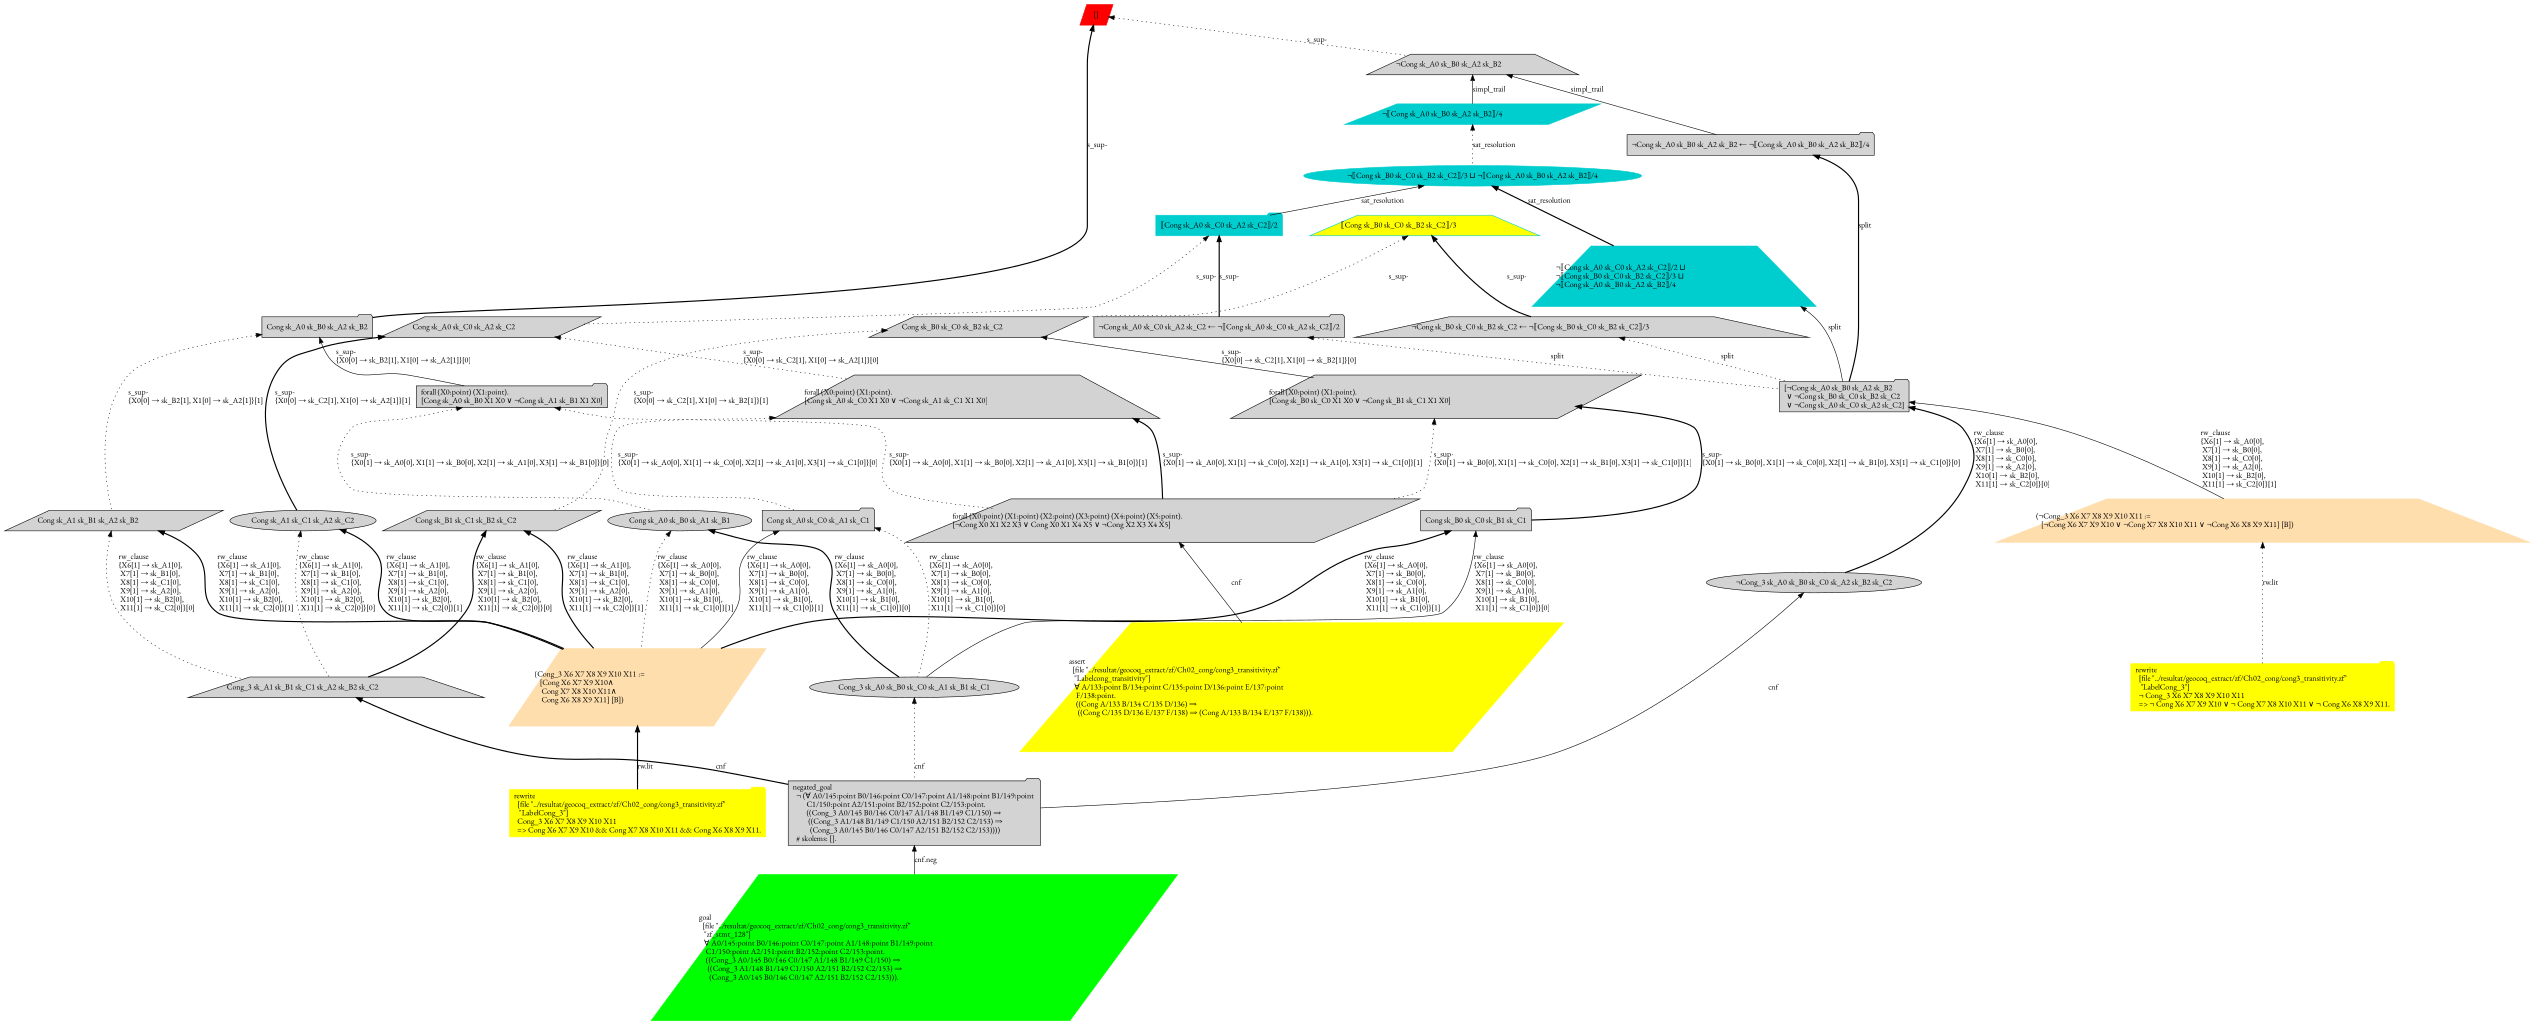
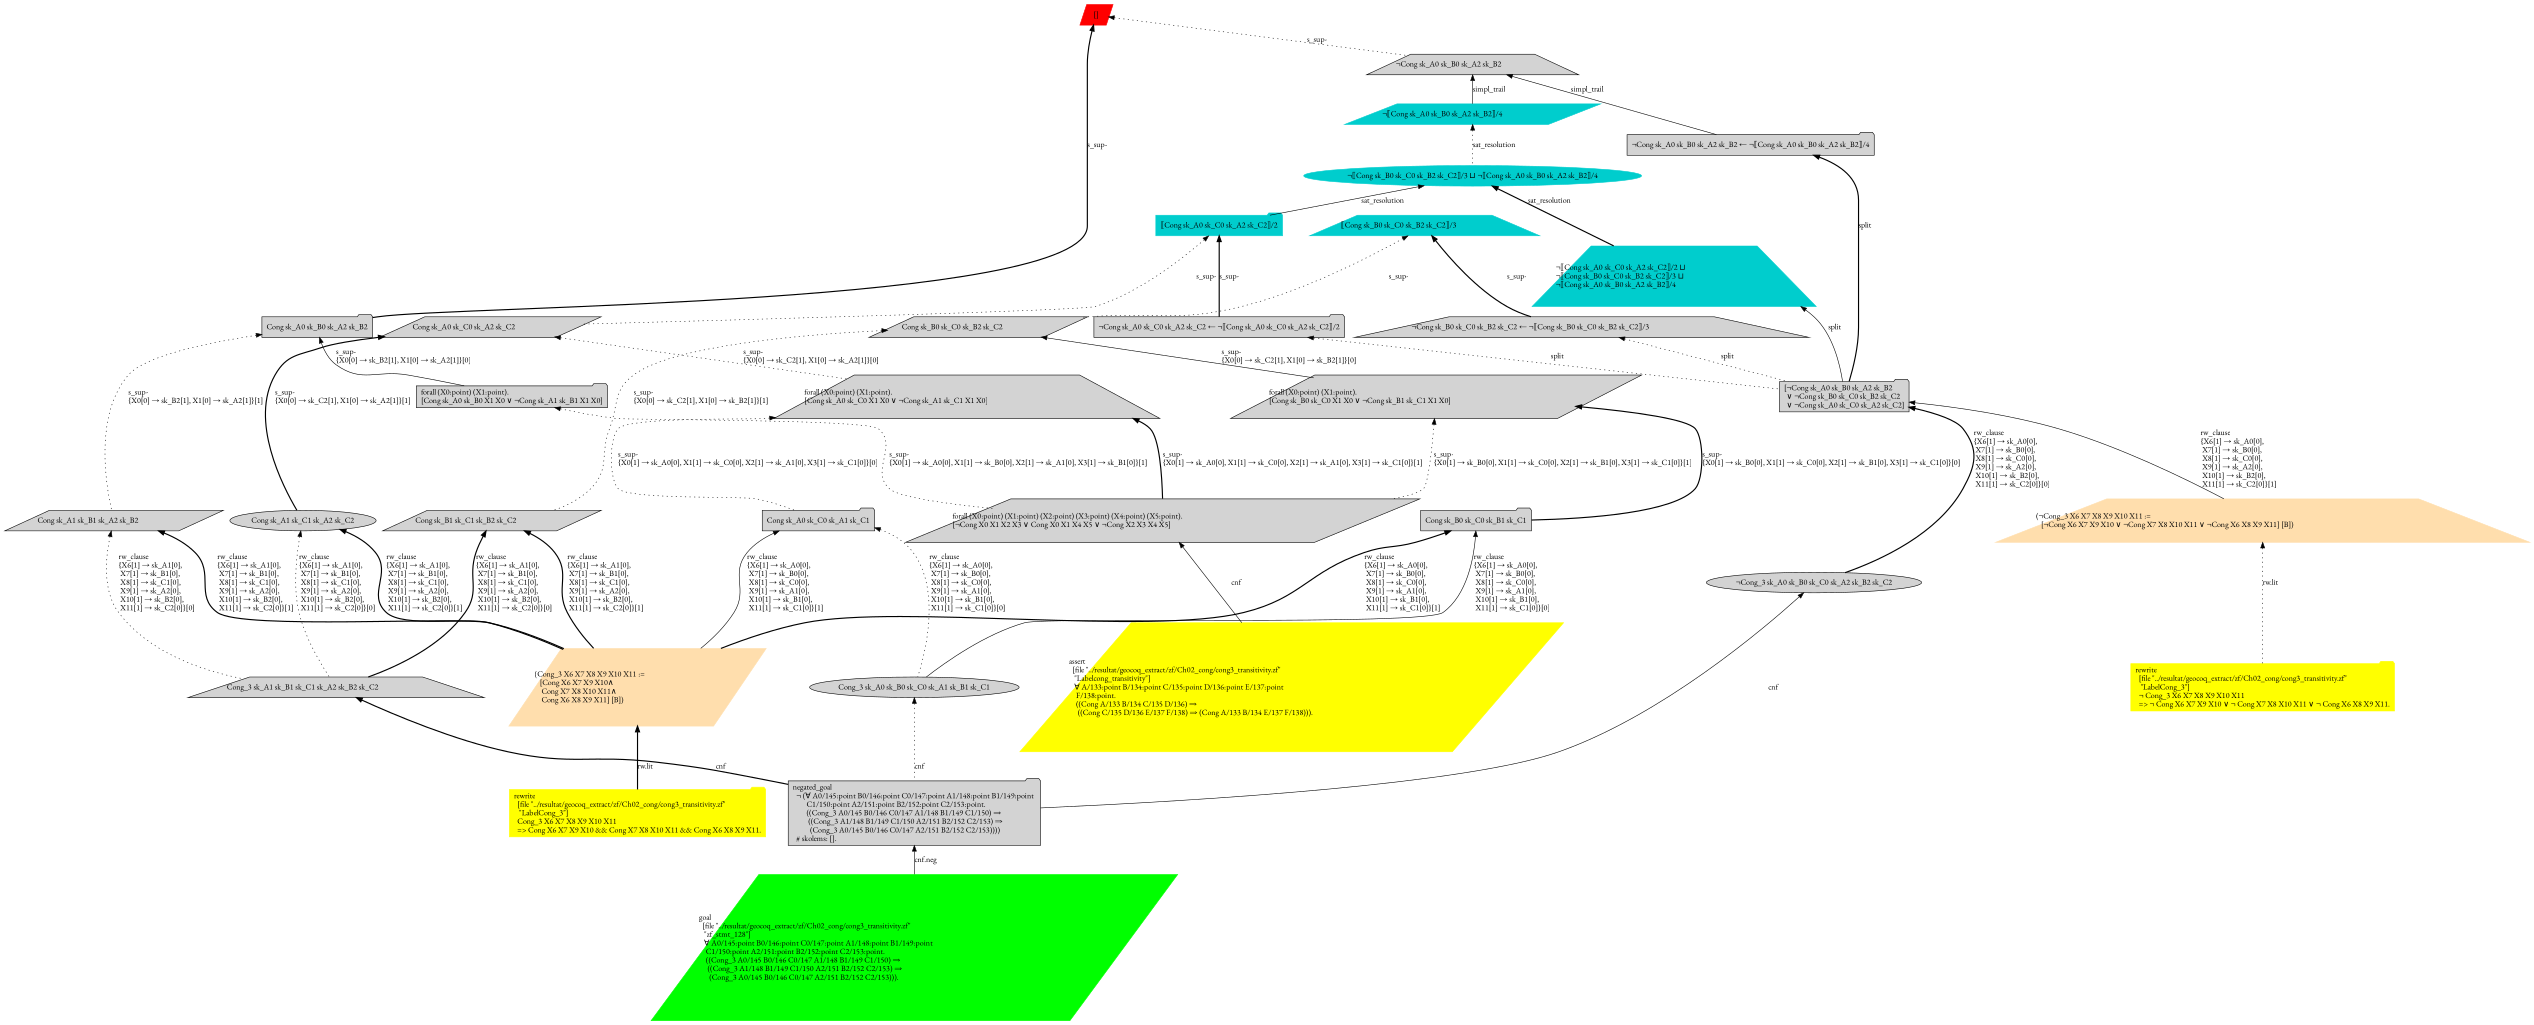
(1425, 225) -> (1425, 225)
(680, 521) -> none
